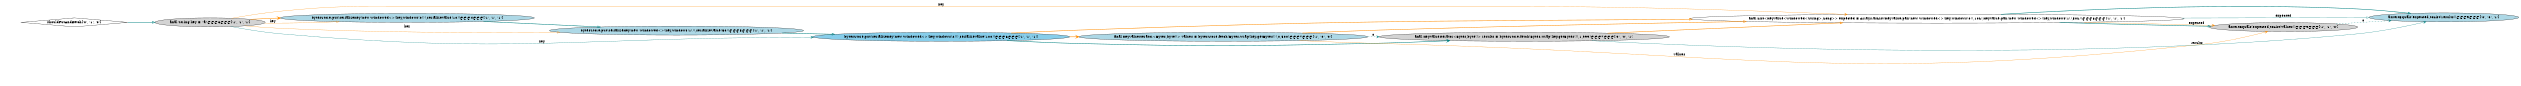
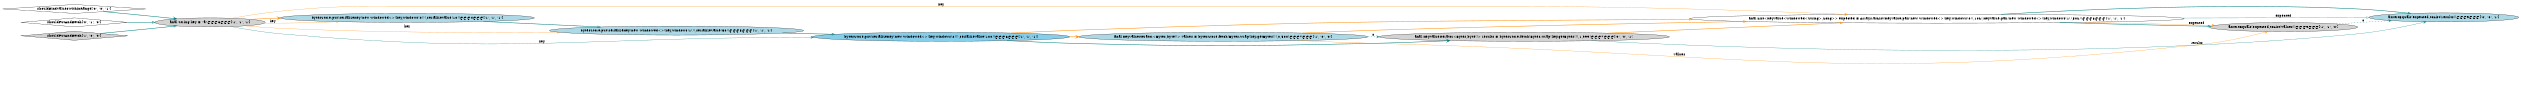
none -> (74, 9)
none -> (74, 36)
